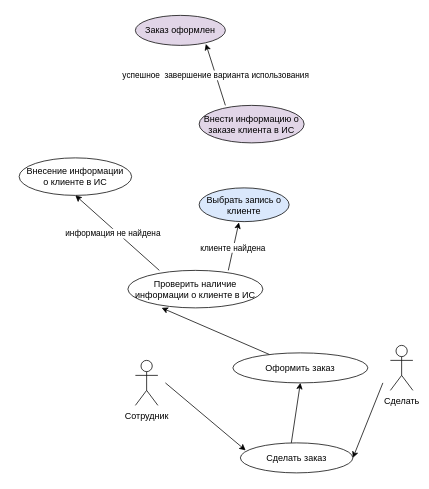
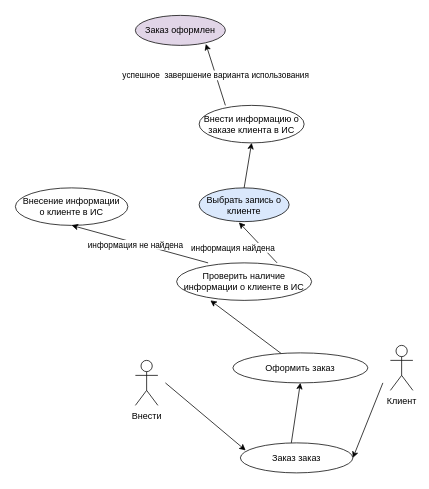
(252, 124) -> (252, 124)
none -> (247, 168)
(75, 177) -> (72, 207)
(233, 248) -> (233, 248)
(195, 289) -> (244, 282)
(402, 401) -> (402, 401)
(147, 416) -> (147, 416)
(297, 458) -> (297, 458)
